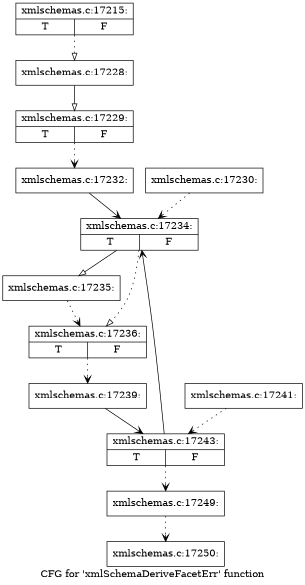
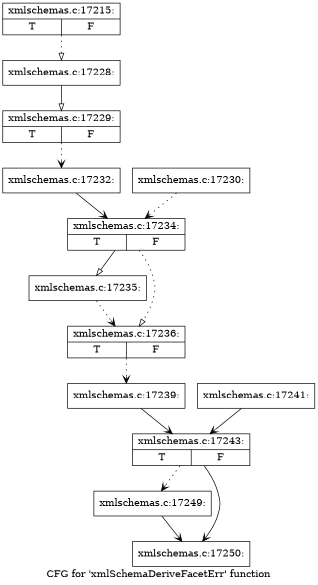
(155, 345) -> (220, 500)
(210, 419) -> (228, 419)
(166, 525) -> (170, 526)
